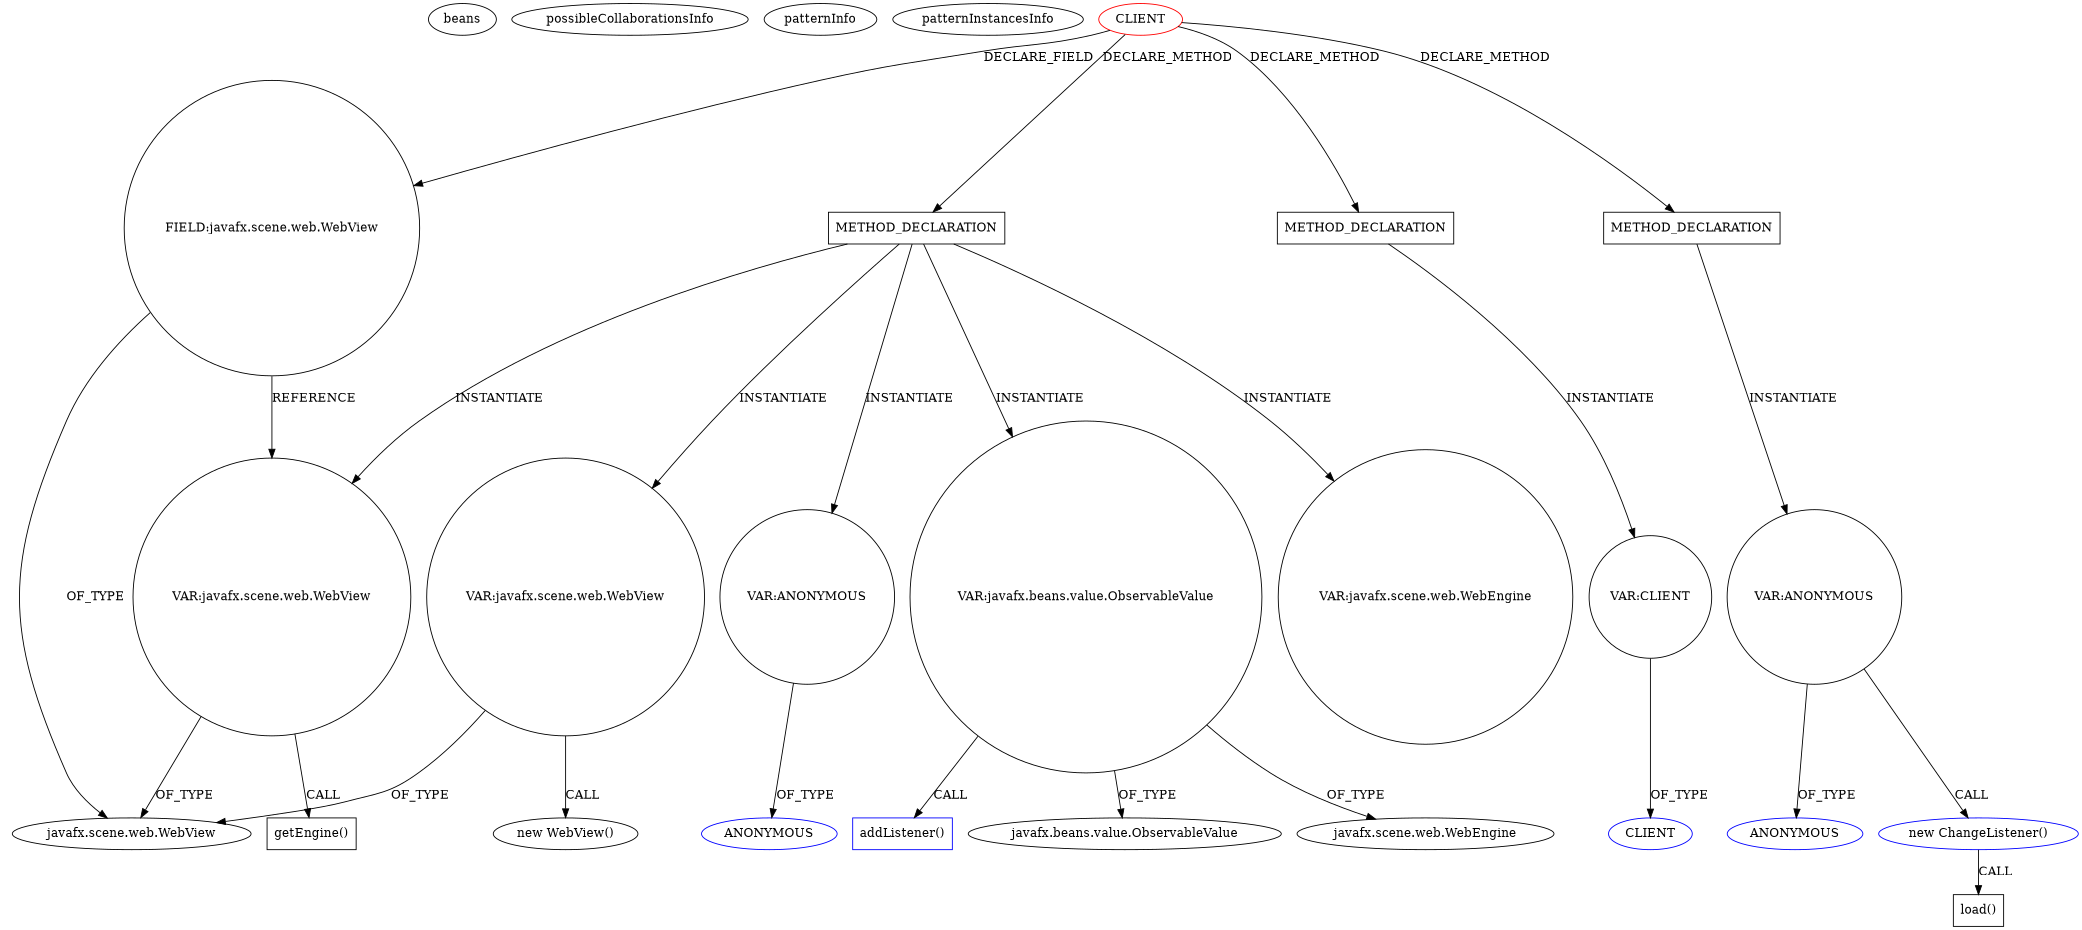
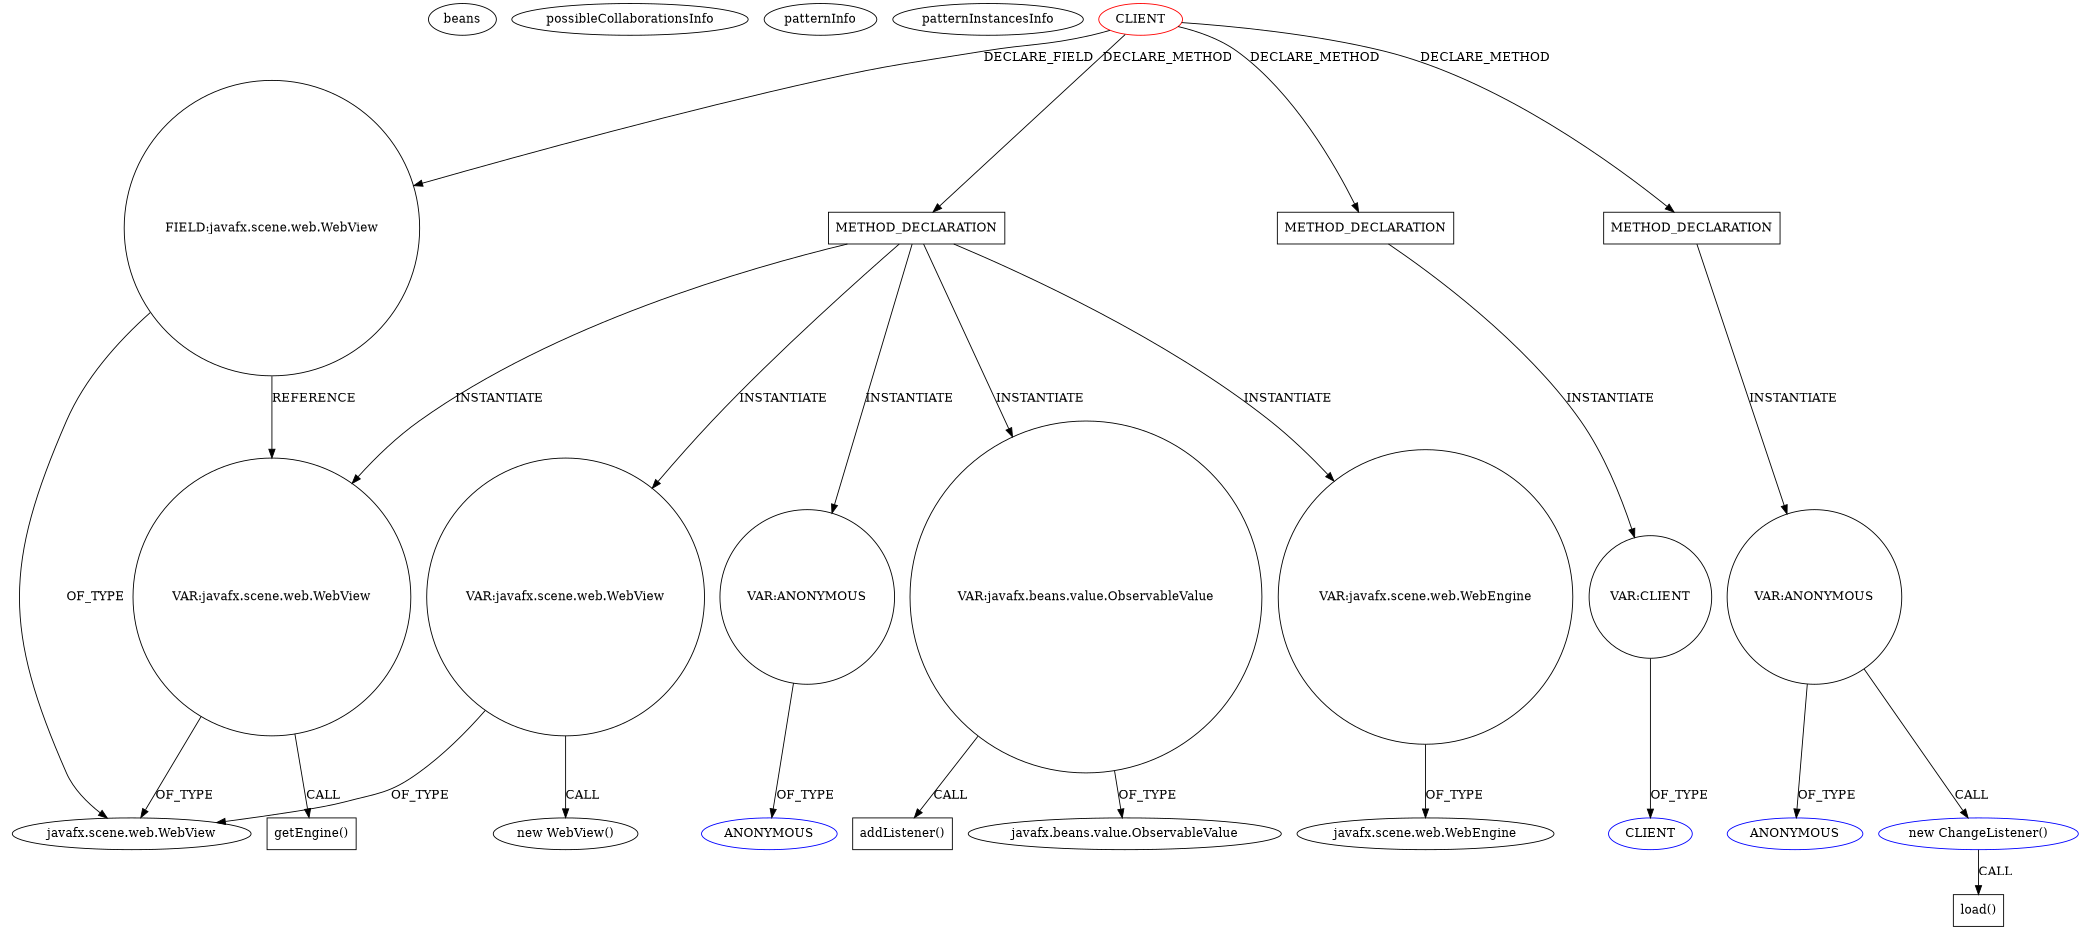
(1282, 780) -> (1425, 777)
(902, 834) -> (902, 834)
